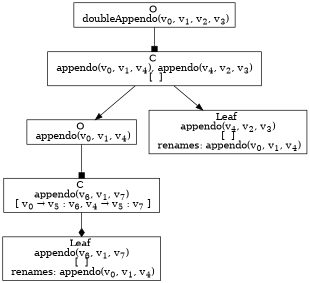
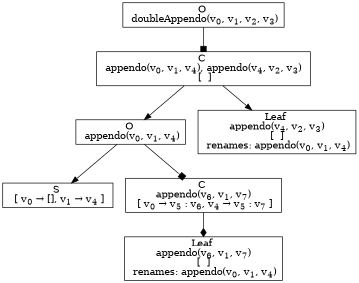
none -> (58, 195)
